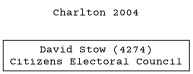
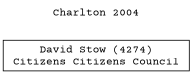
(96, 56) -> (96, 56)
